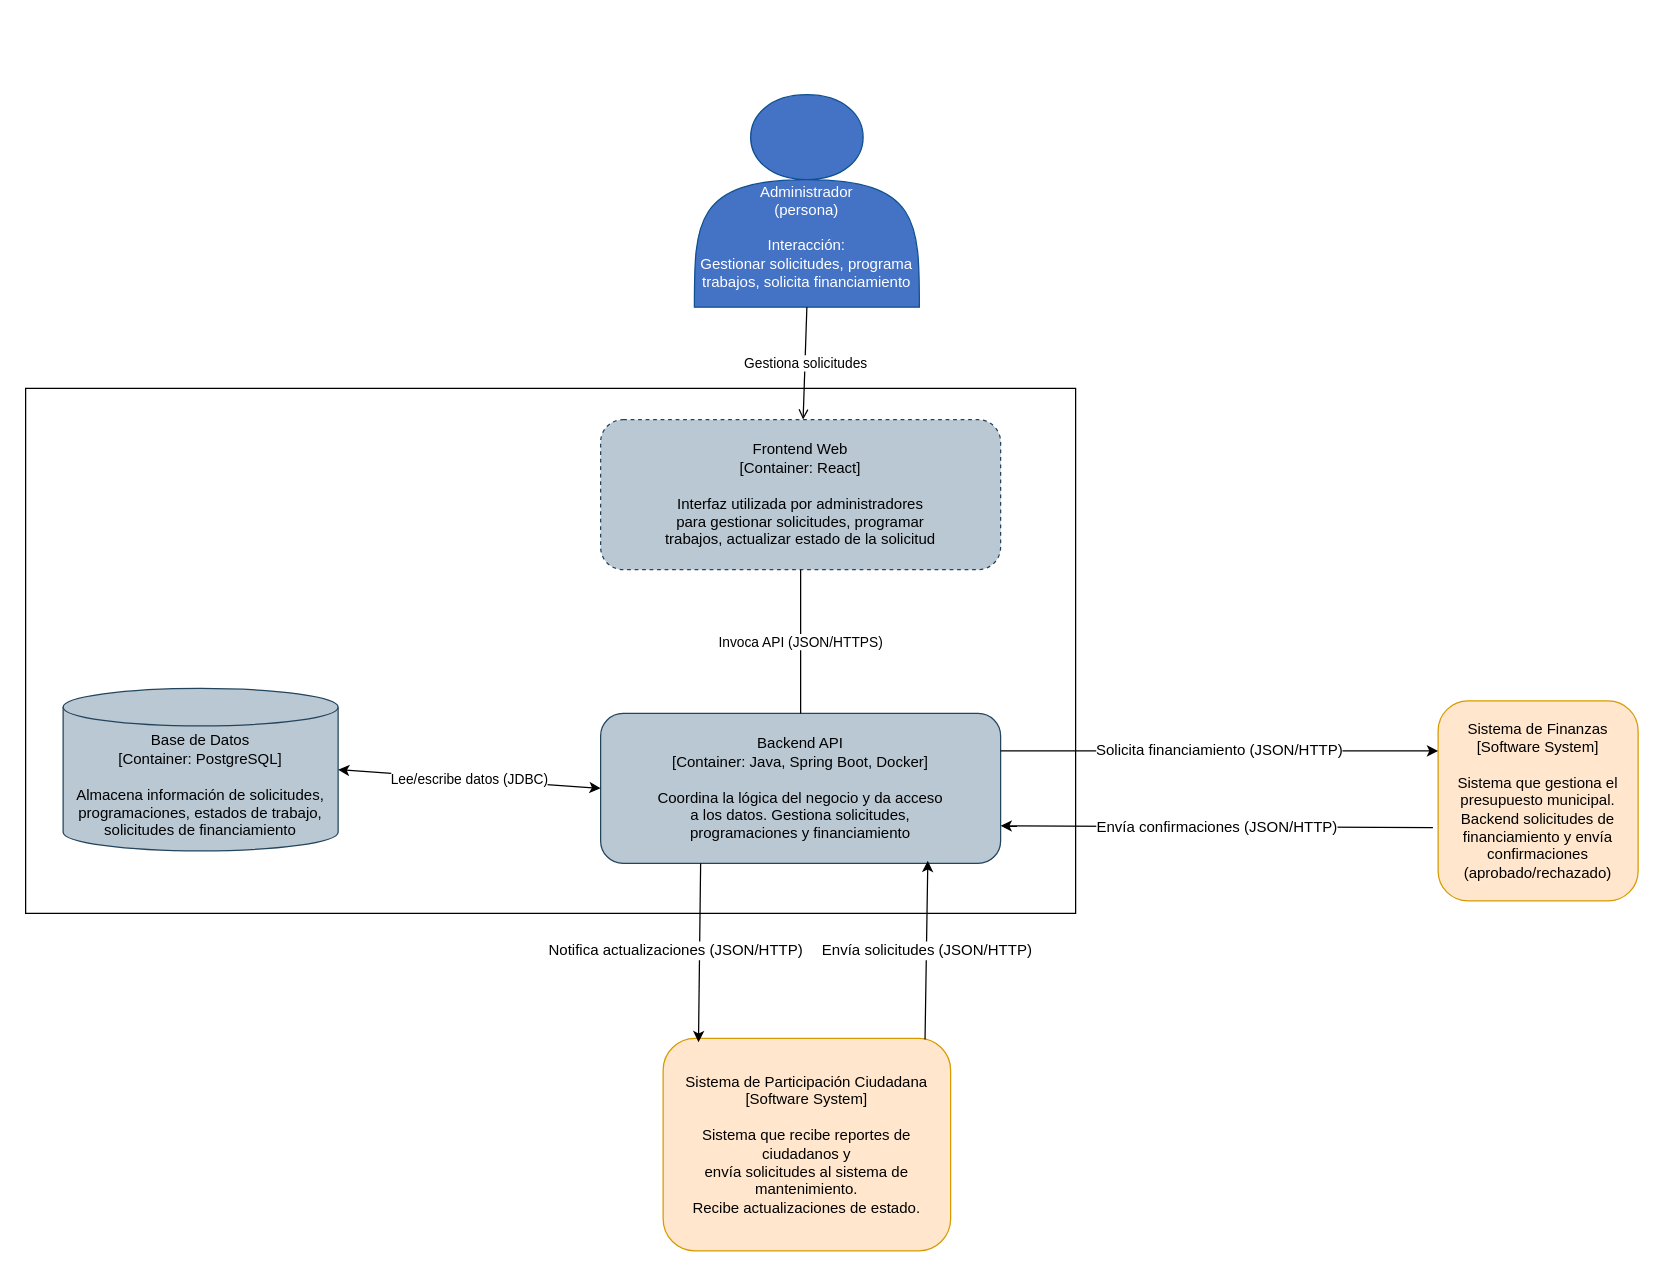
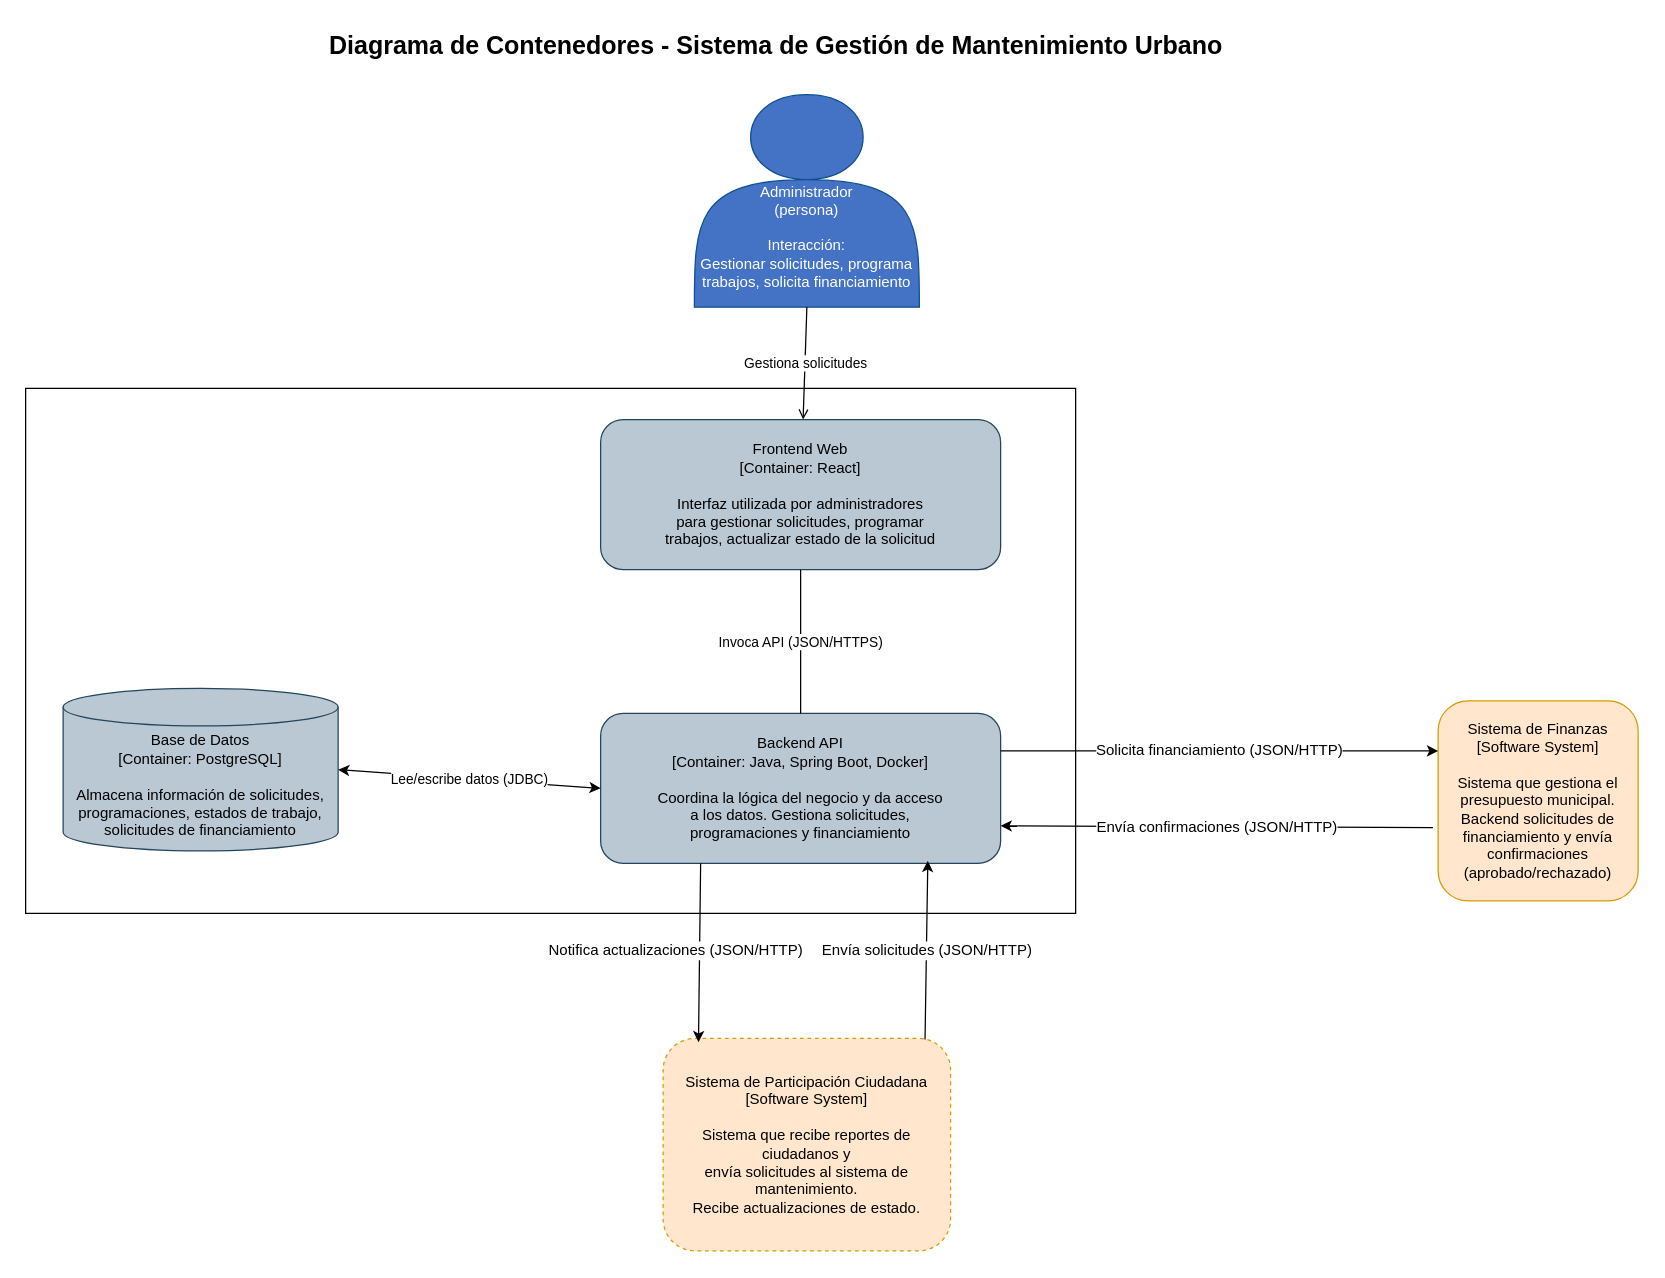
none -> (776, 44)
(801, 494) -> (801, 494)
(807, 1144) -> (807, 1144)
